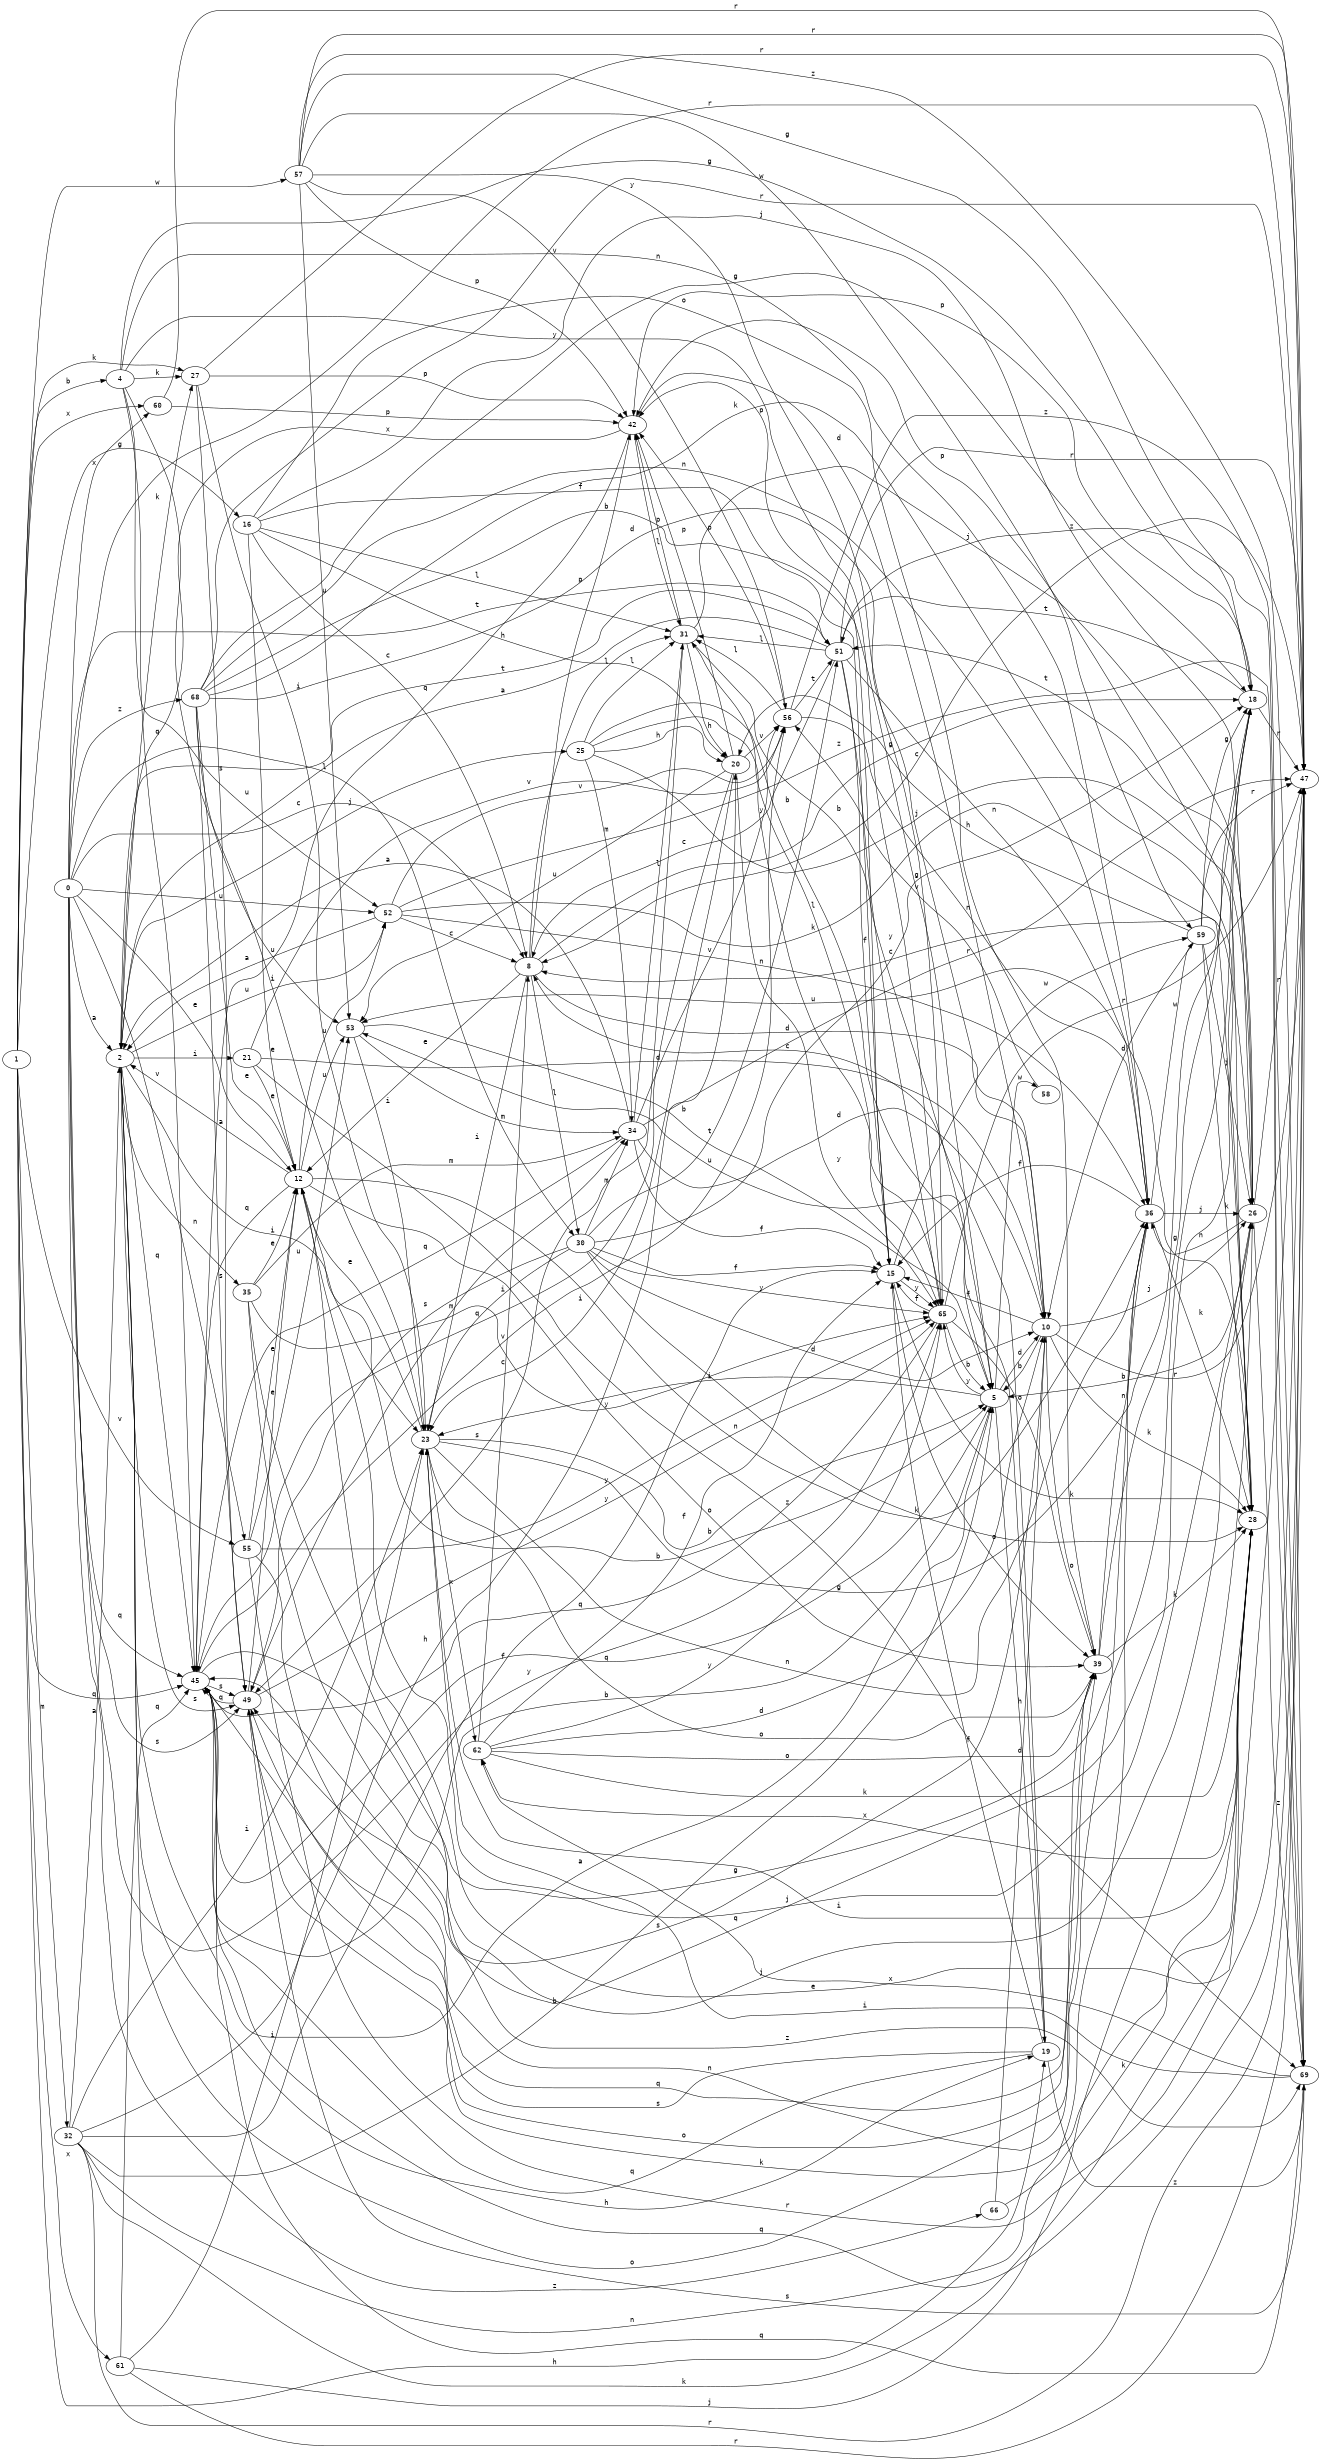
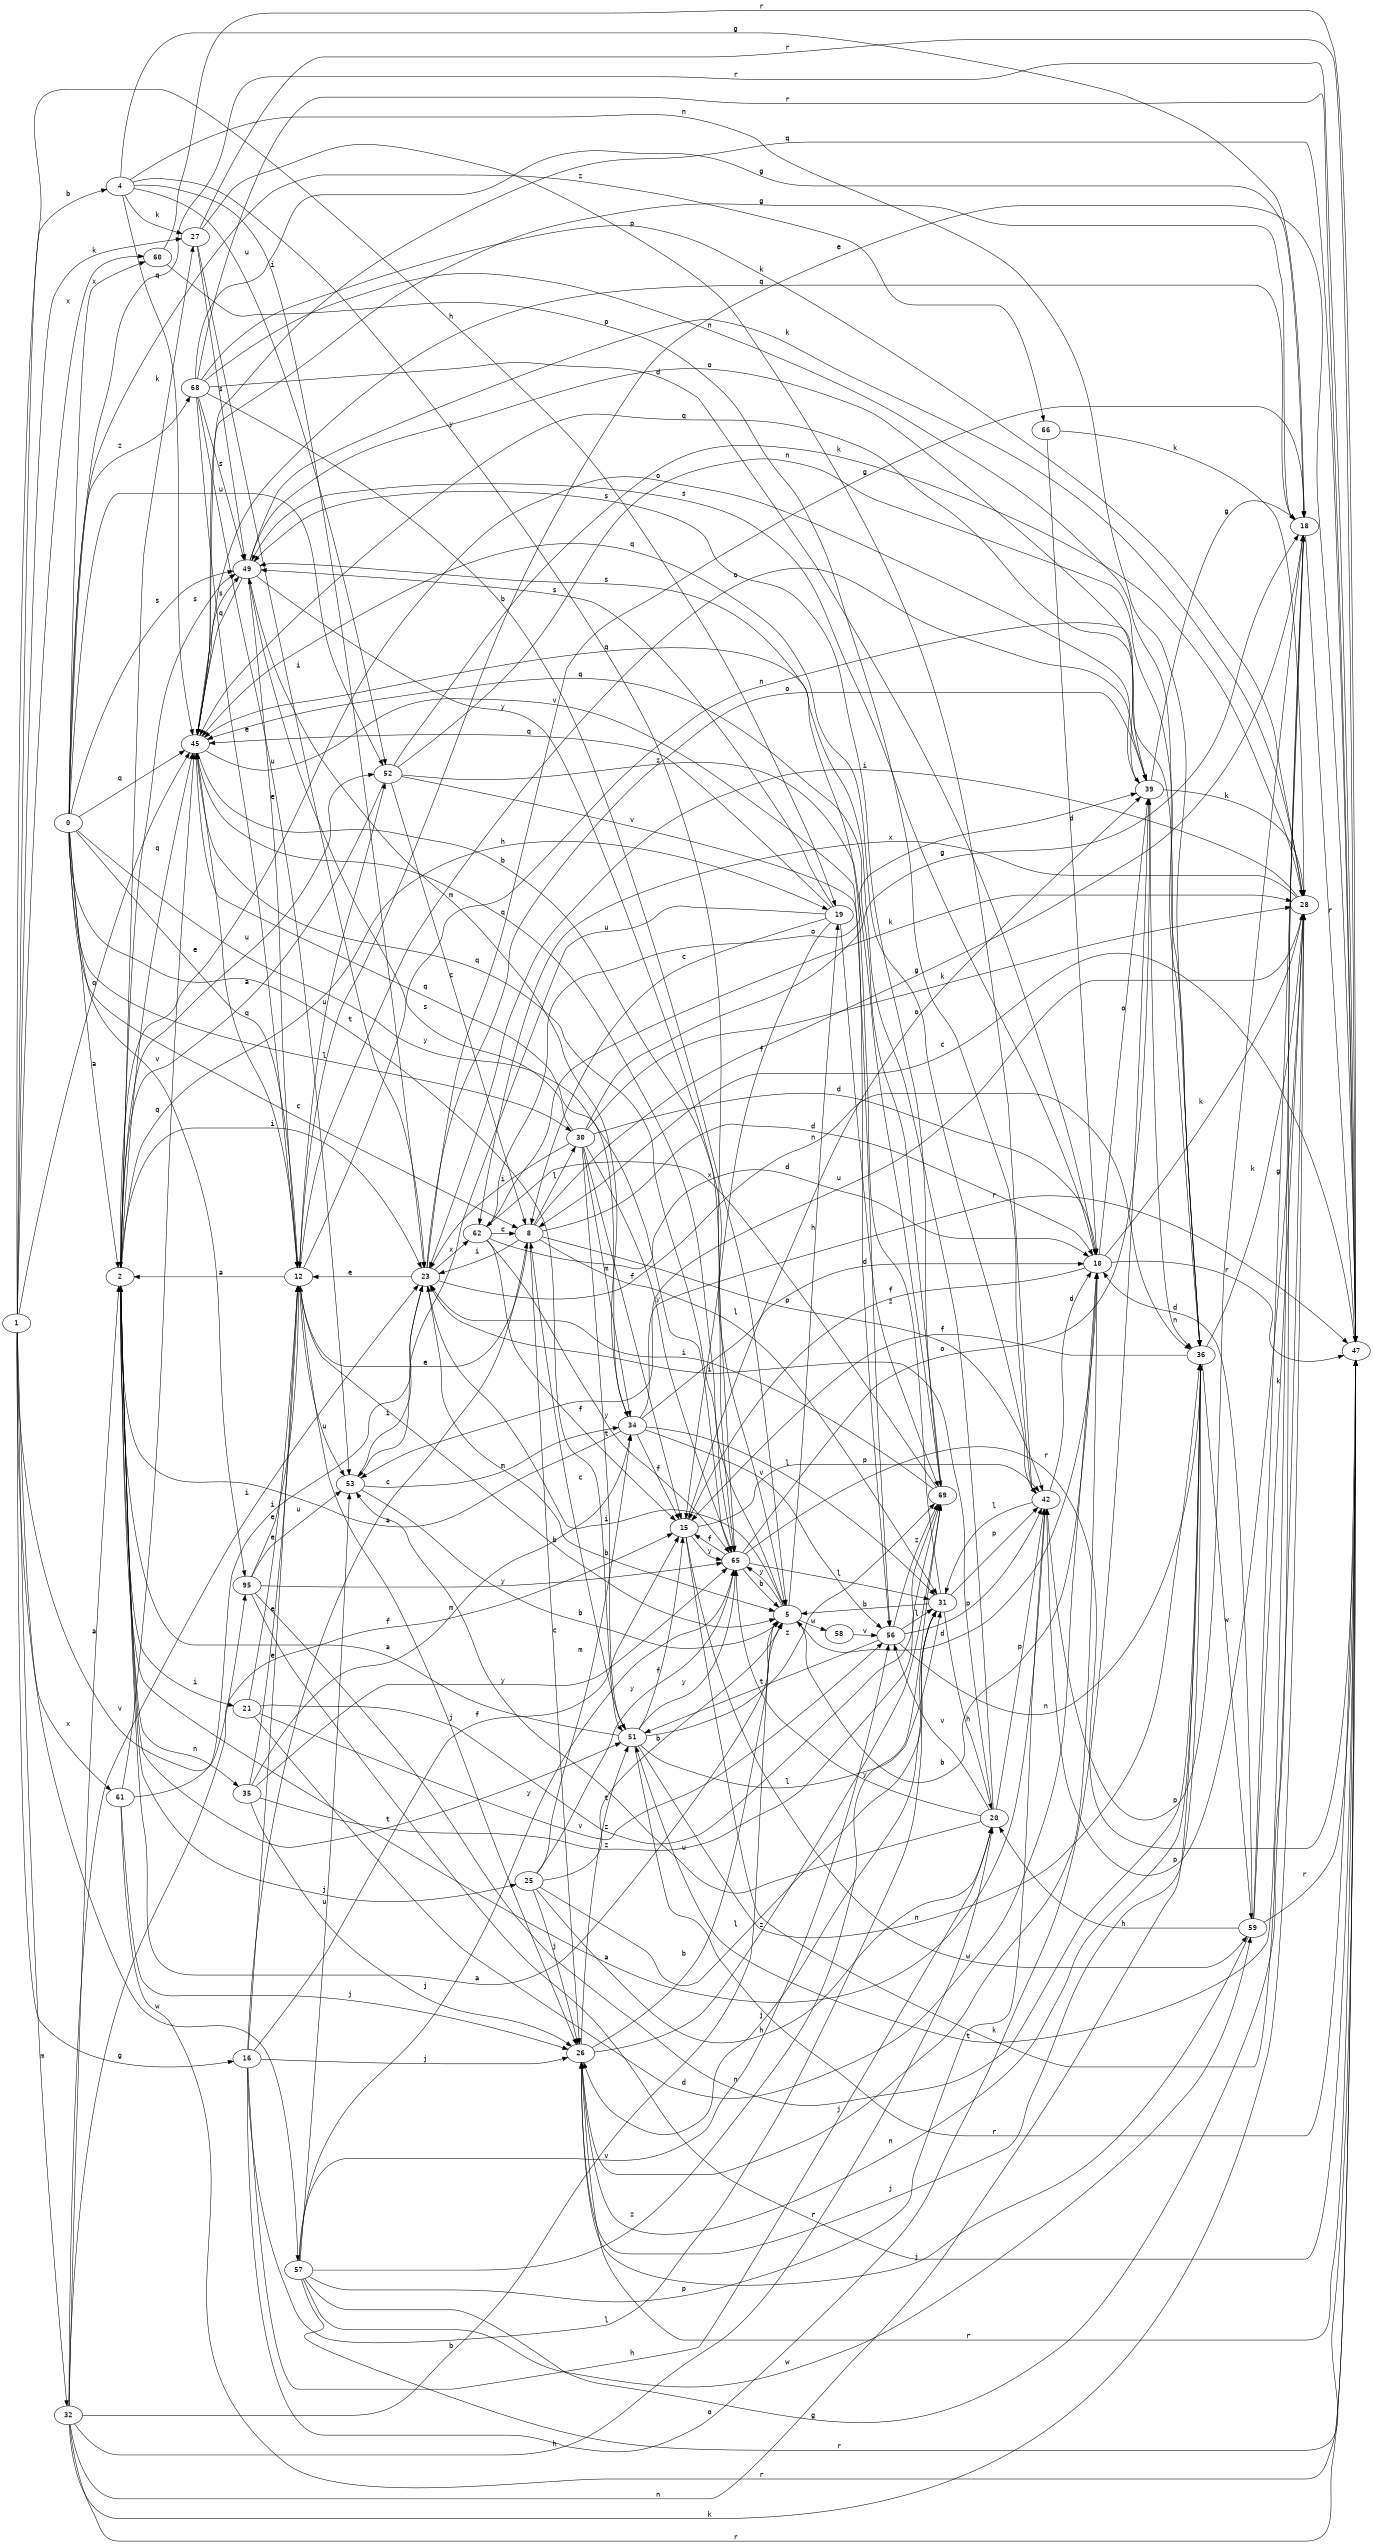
(388, 430) -> (607, 1958)
(1046, 927) -> (553, 1641)
(247, 1549) -> (247, 1585)
(286, 2037) -> (230, 1975)
